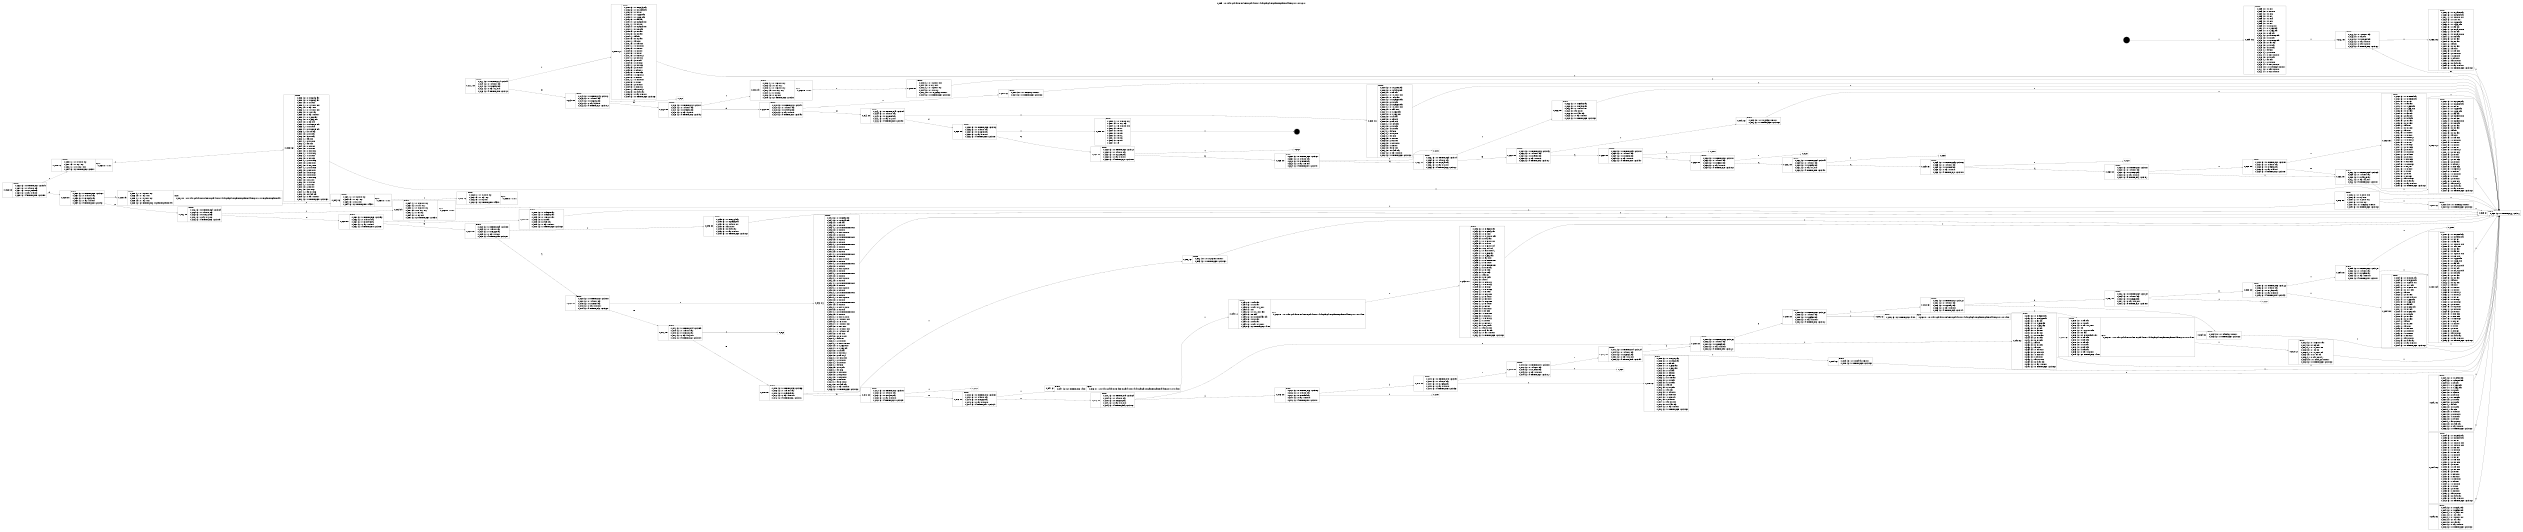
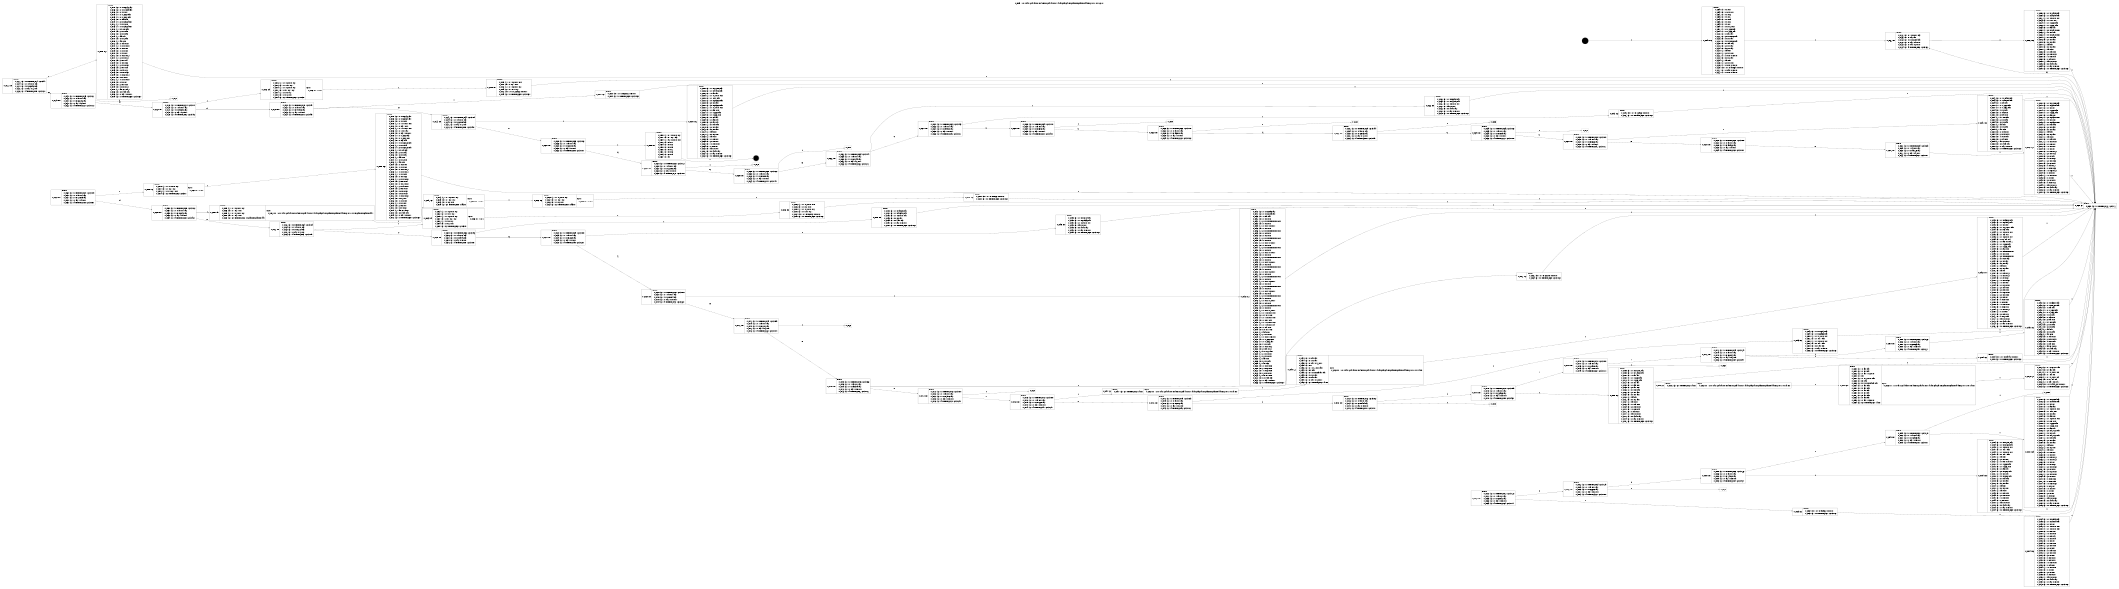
(2404, 141) -> none
(2241, 176) -> (1792, 130)
(2404, 203) -> (778, 198)
(1805, 317) -> none
(1406, 344) -> (1492, 372)
